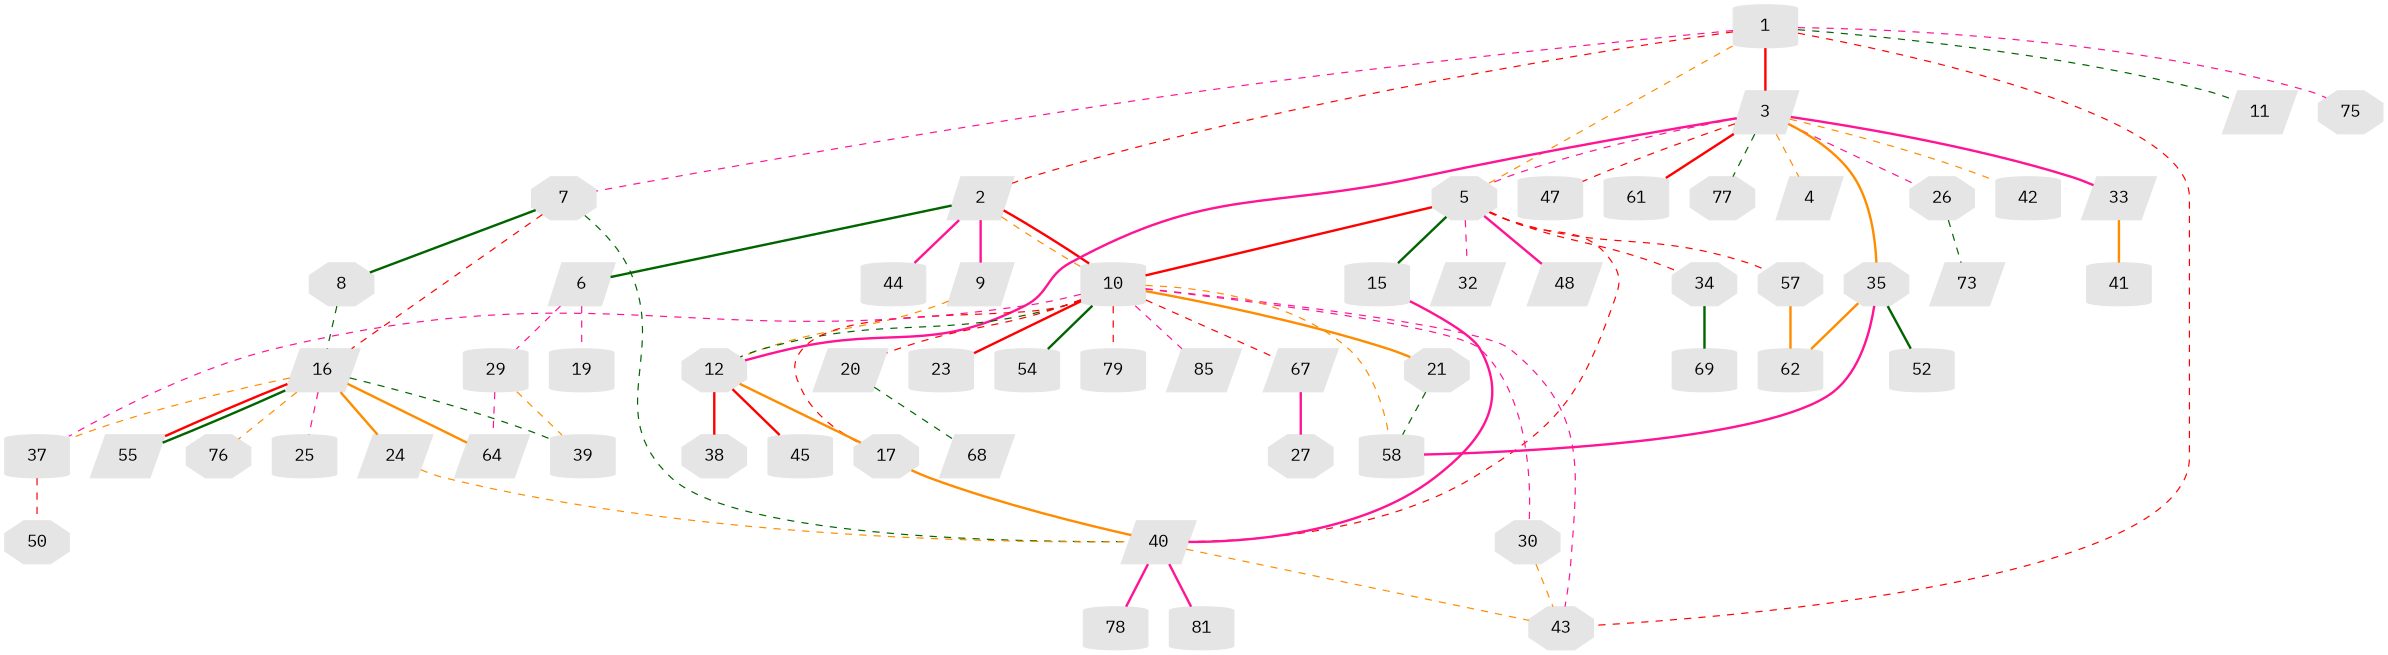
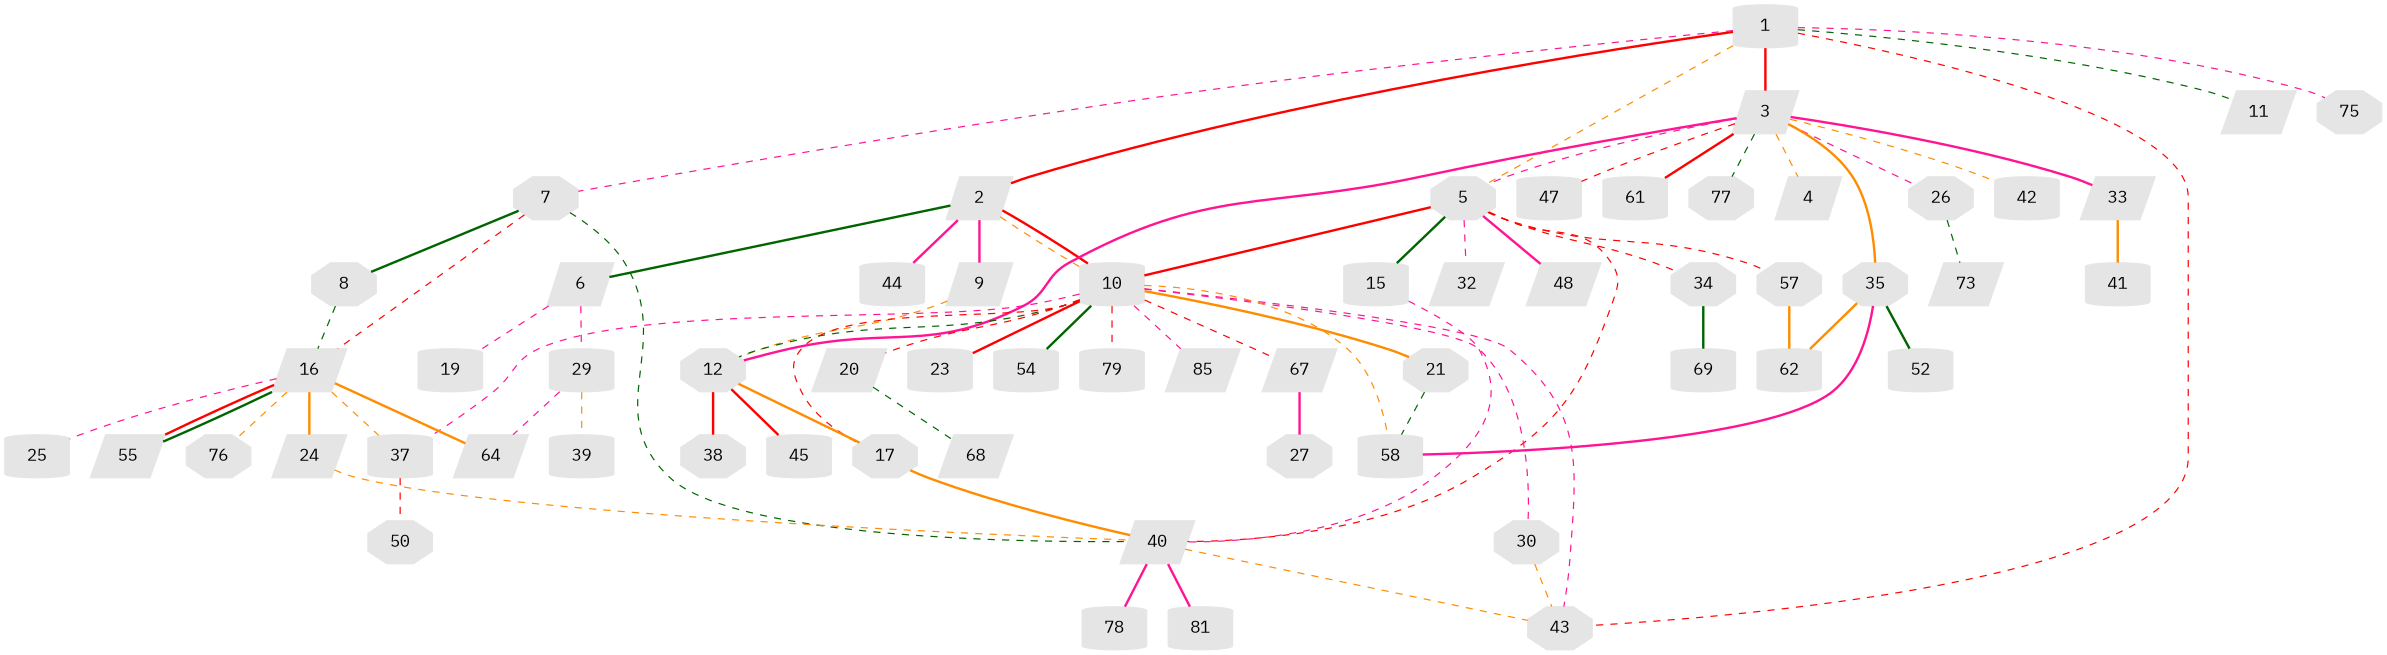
(1370, 94) -> (1369, 94)
(451, 405) -> none
(1426, 483) -> (1425, 483)
